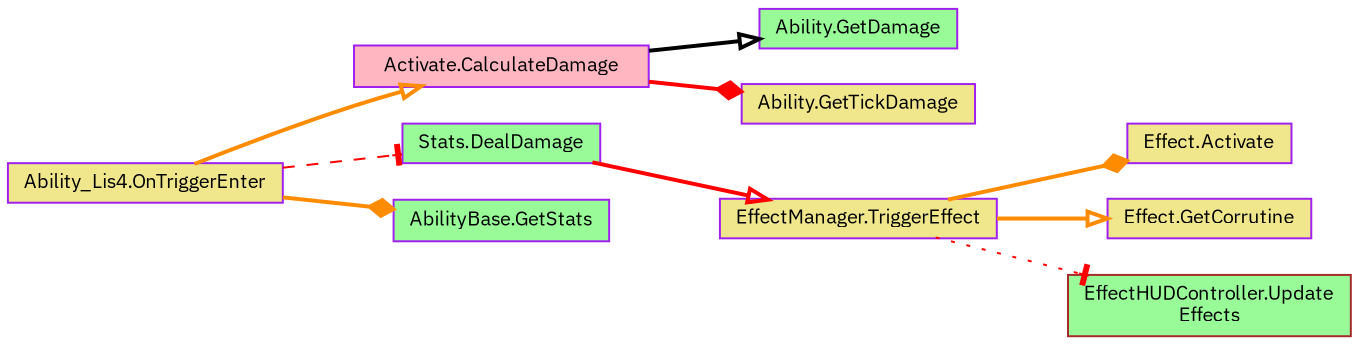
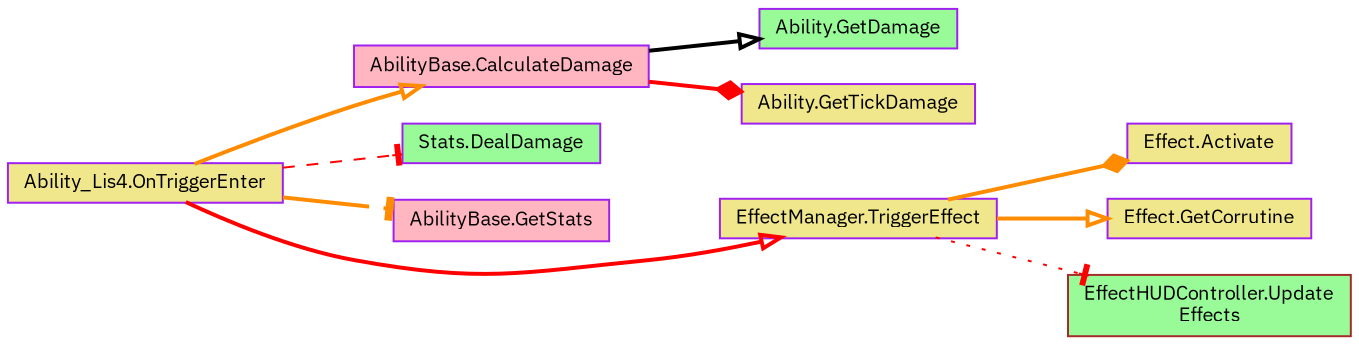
(501, 66) -> (501, 66)
(670, 179) -> (469, 274)
(326, 202) -> (326, 202)
(501, 221) -> (501, 221)
